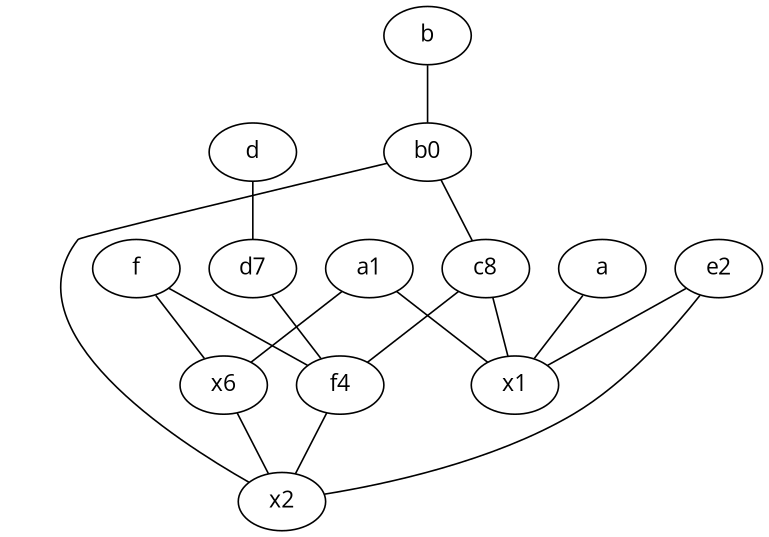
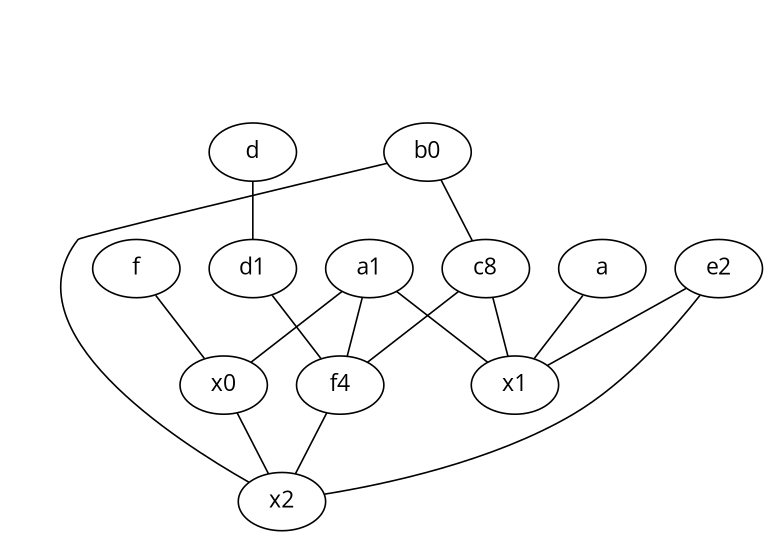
(428, 36) -> none
(253, 269) -> (253, 269)
(238, 327) -> (355, 327)
(224, 385) -> (224, 385)
